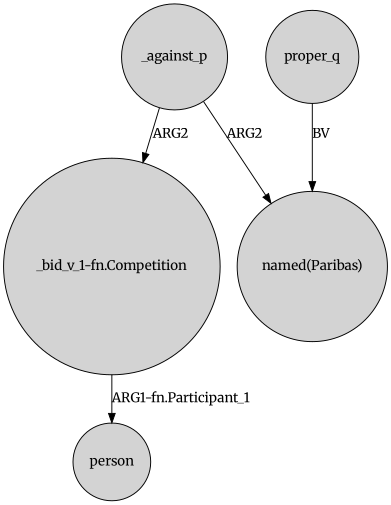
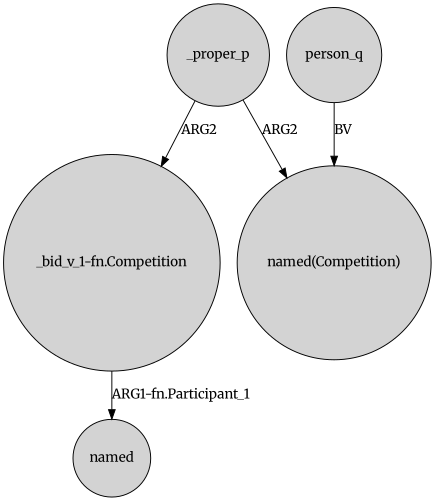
(175, 57) -> (218, 55)
(312, 57) -> (334, 55)
(312, 267) -> (334, 263)
(112, 462) -> (112, 458)
